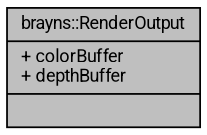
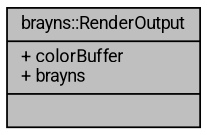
(75, 76) -> (54, 76)
